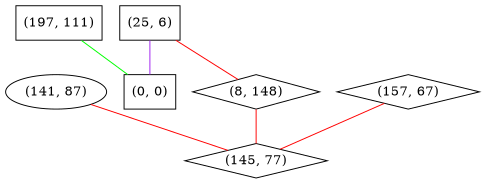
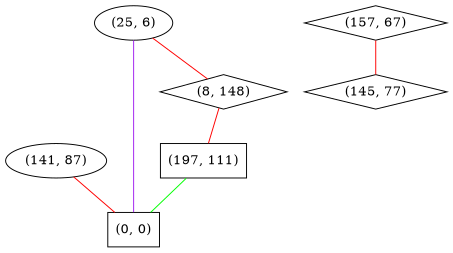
(150, 23) -> (134, 23)
(256, 126) -> (214, 126)
(159, 127) -> (94, 195)
